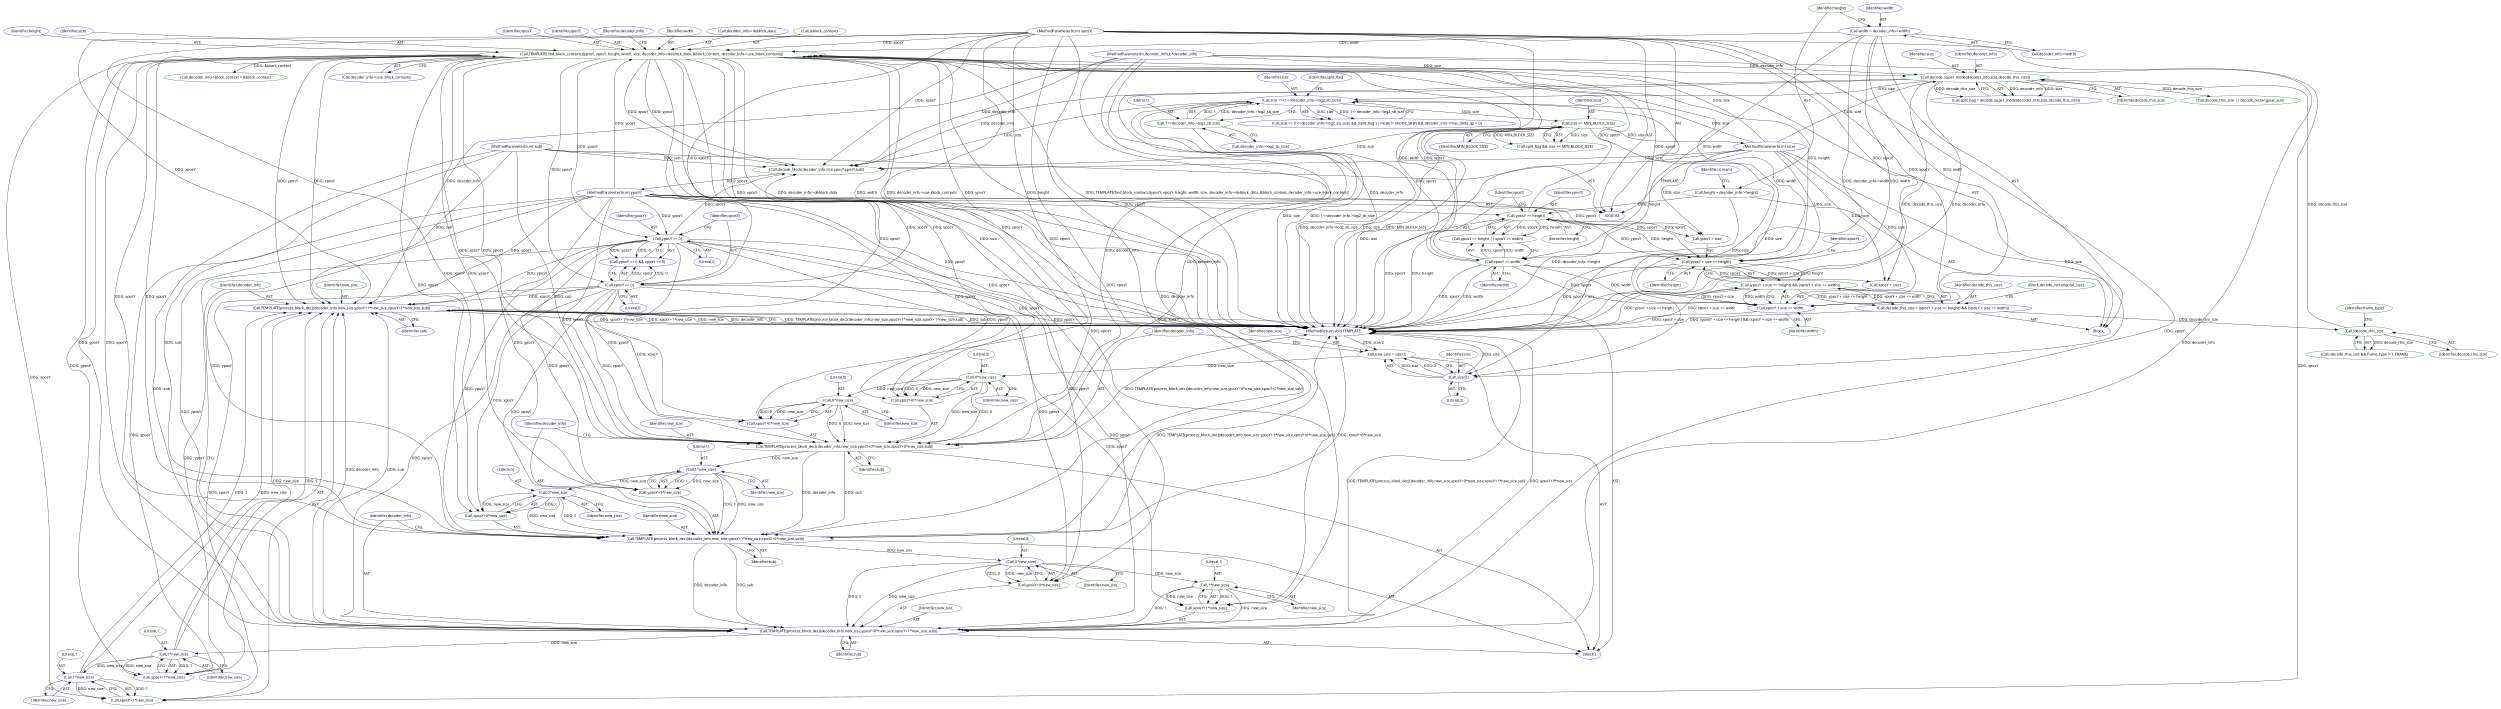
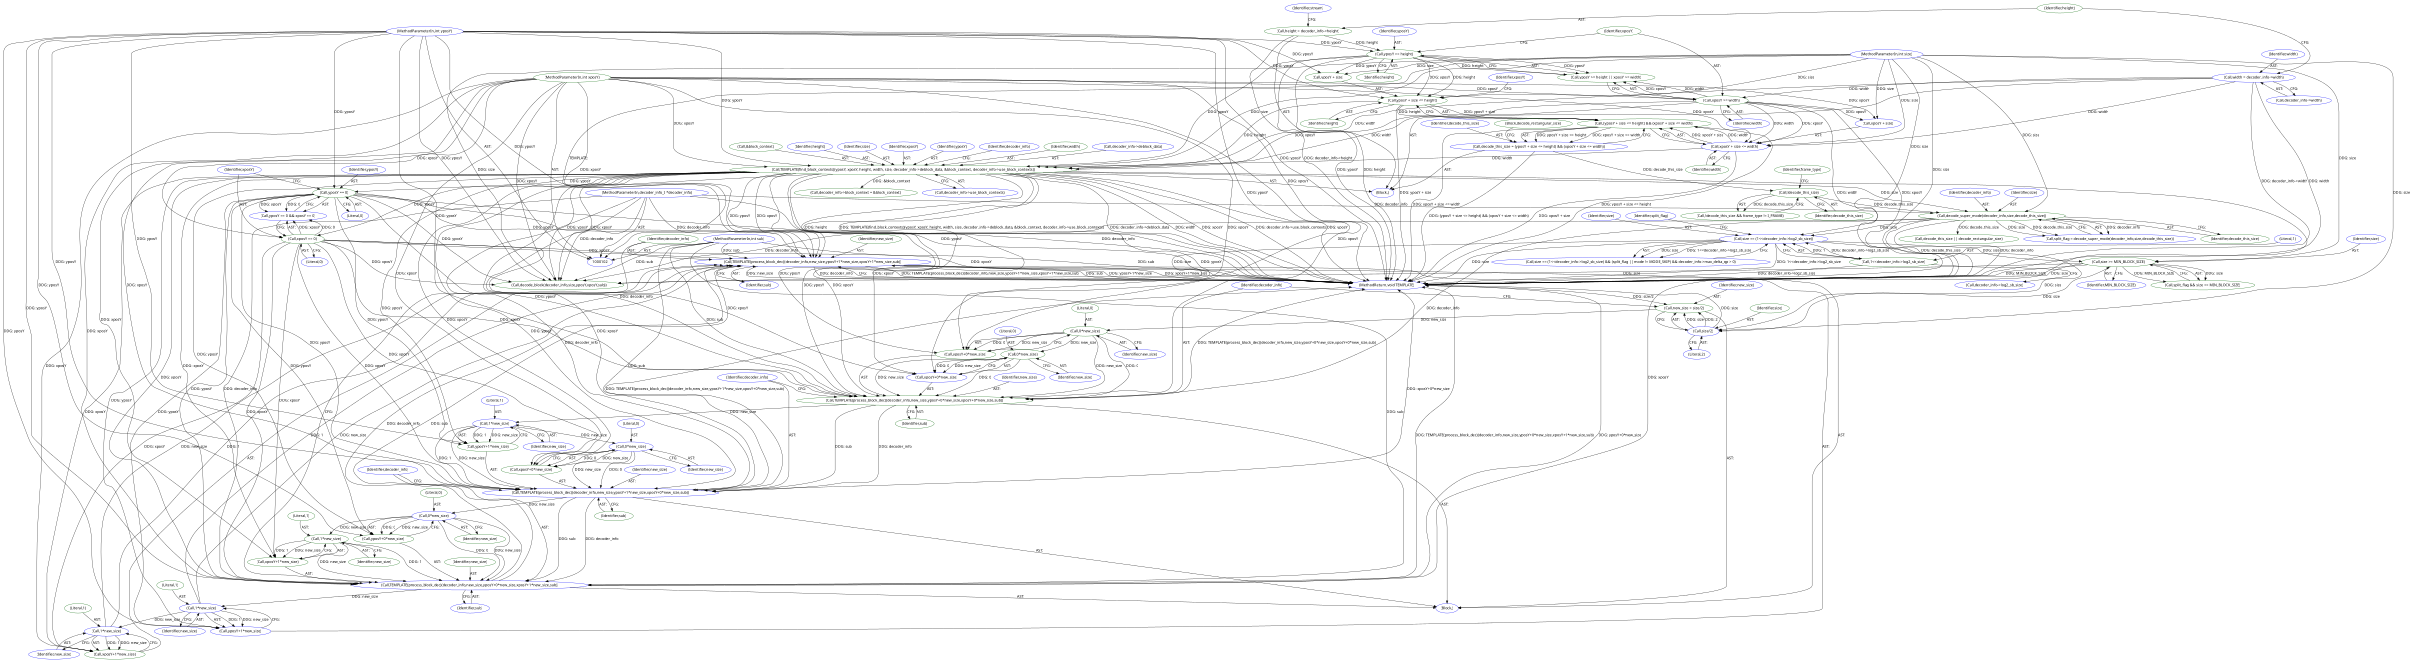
(1226, 136) -> none
(1672, 141) -> (2297, 73)
(715, 181) -> (449, 170)
